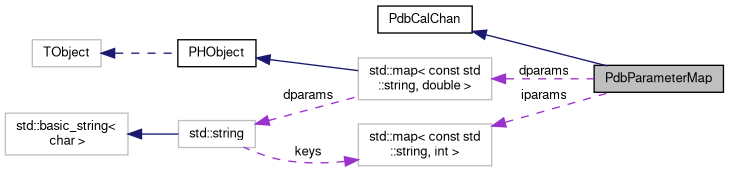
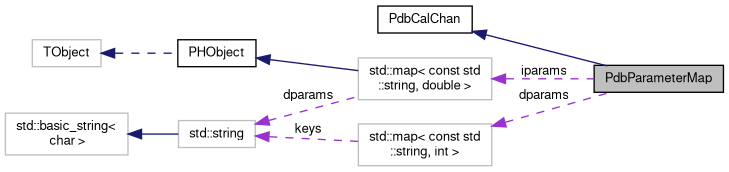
(543, 71) -> (543, 71)
(543, 96) -> (543, 96)
(293, 162) -> (314, 139)
